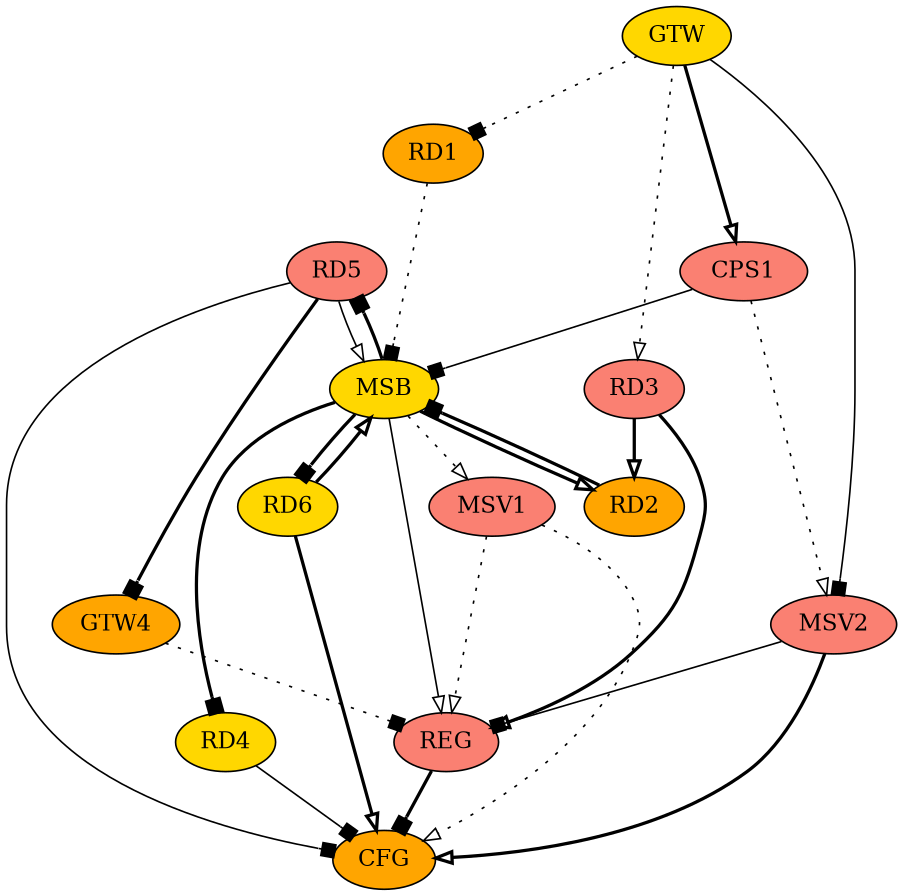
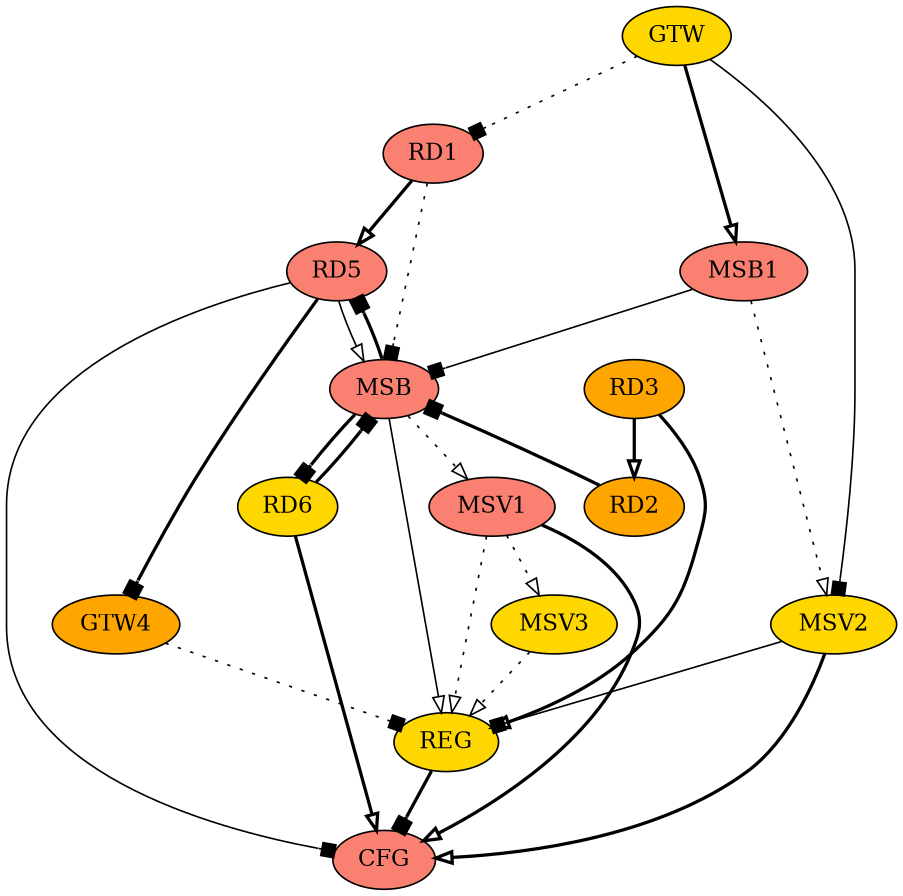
(433, 154) -> (433, 154)
(657, 204) -> none
none -> (390, 206)
(744, 271) -> (744, 271)
(384, 389) -> (384, 389)
(634, 389) -> (634, 389)
(498, 448) -> none
(339, 457) -> (339, 457)
none -> (554, 624)
(834, 624) -> (834, 624)
(596, 712) -> (596, 712)
(226, 742) -> none
(446, 742) -> (446, 742)
(384, 860) -> (384, 860)
